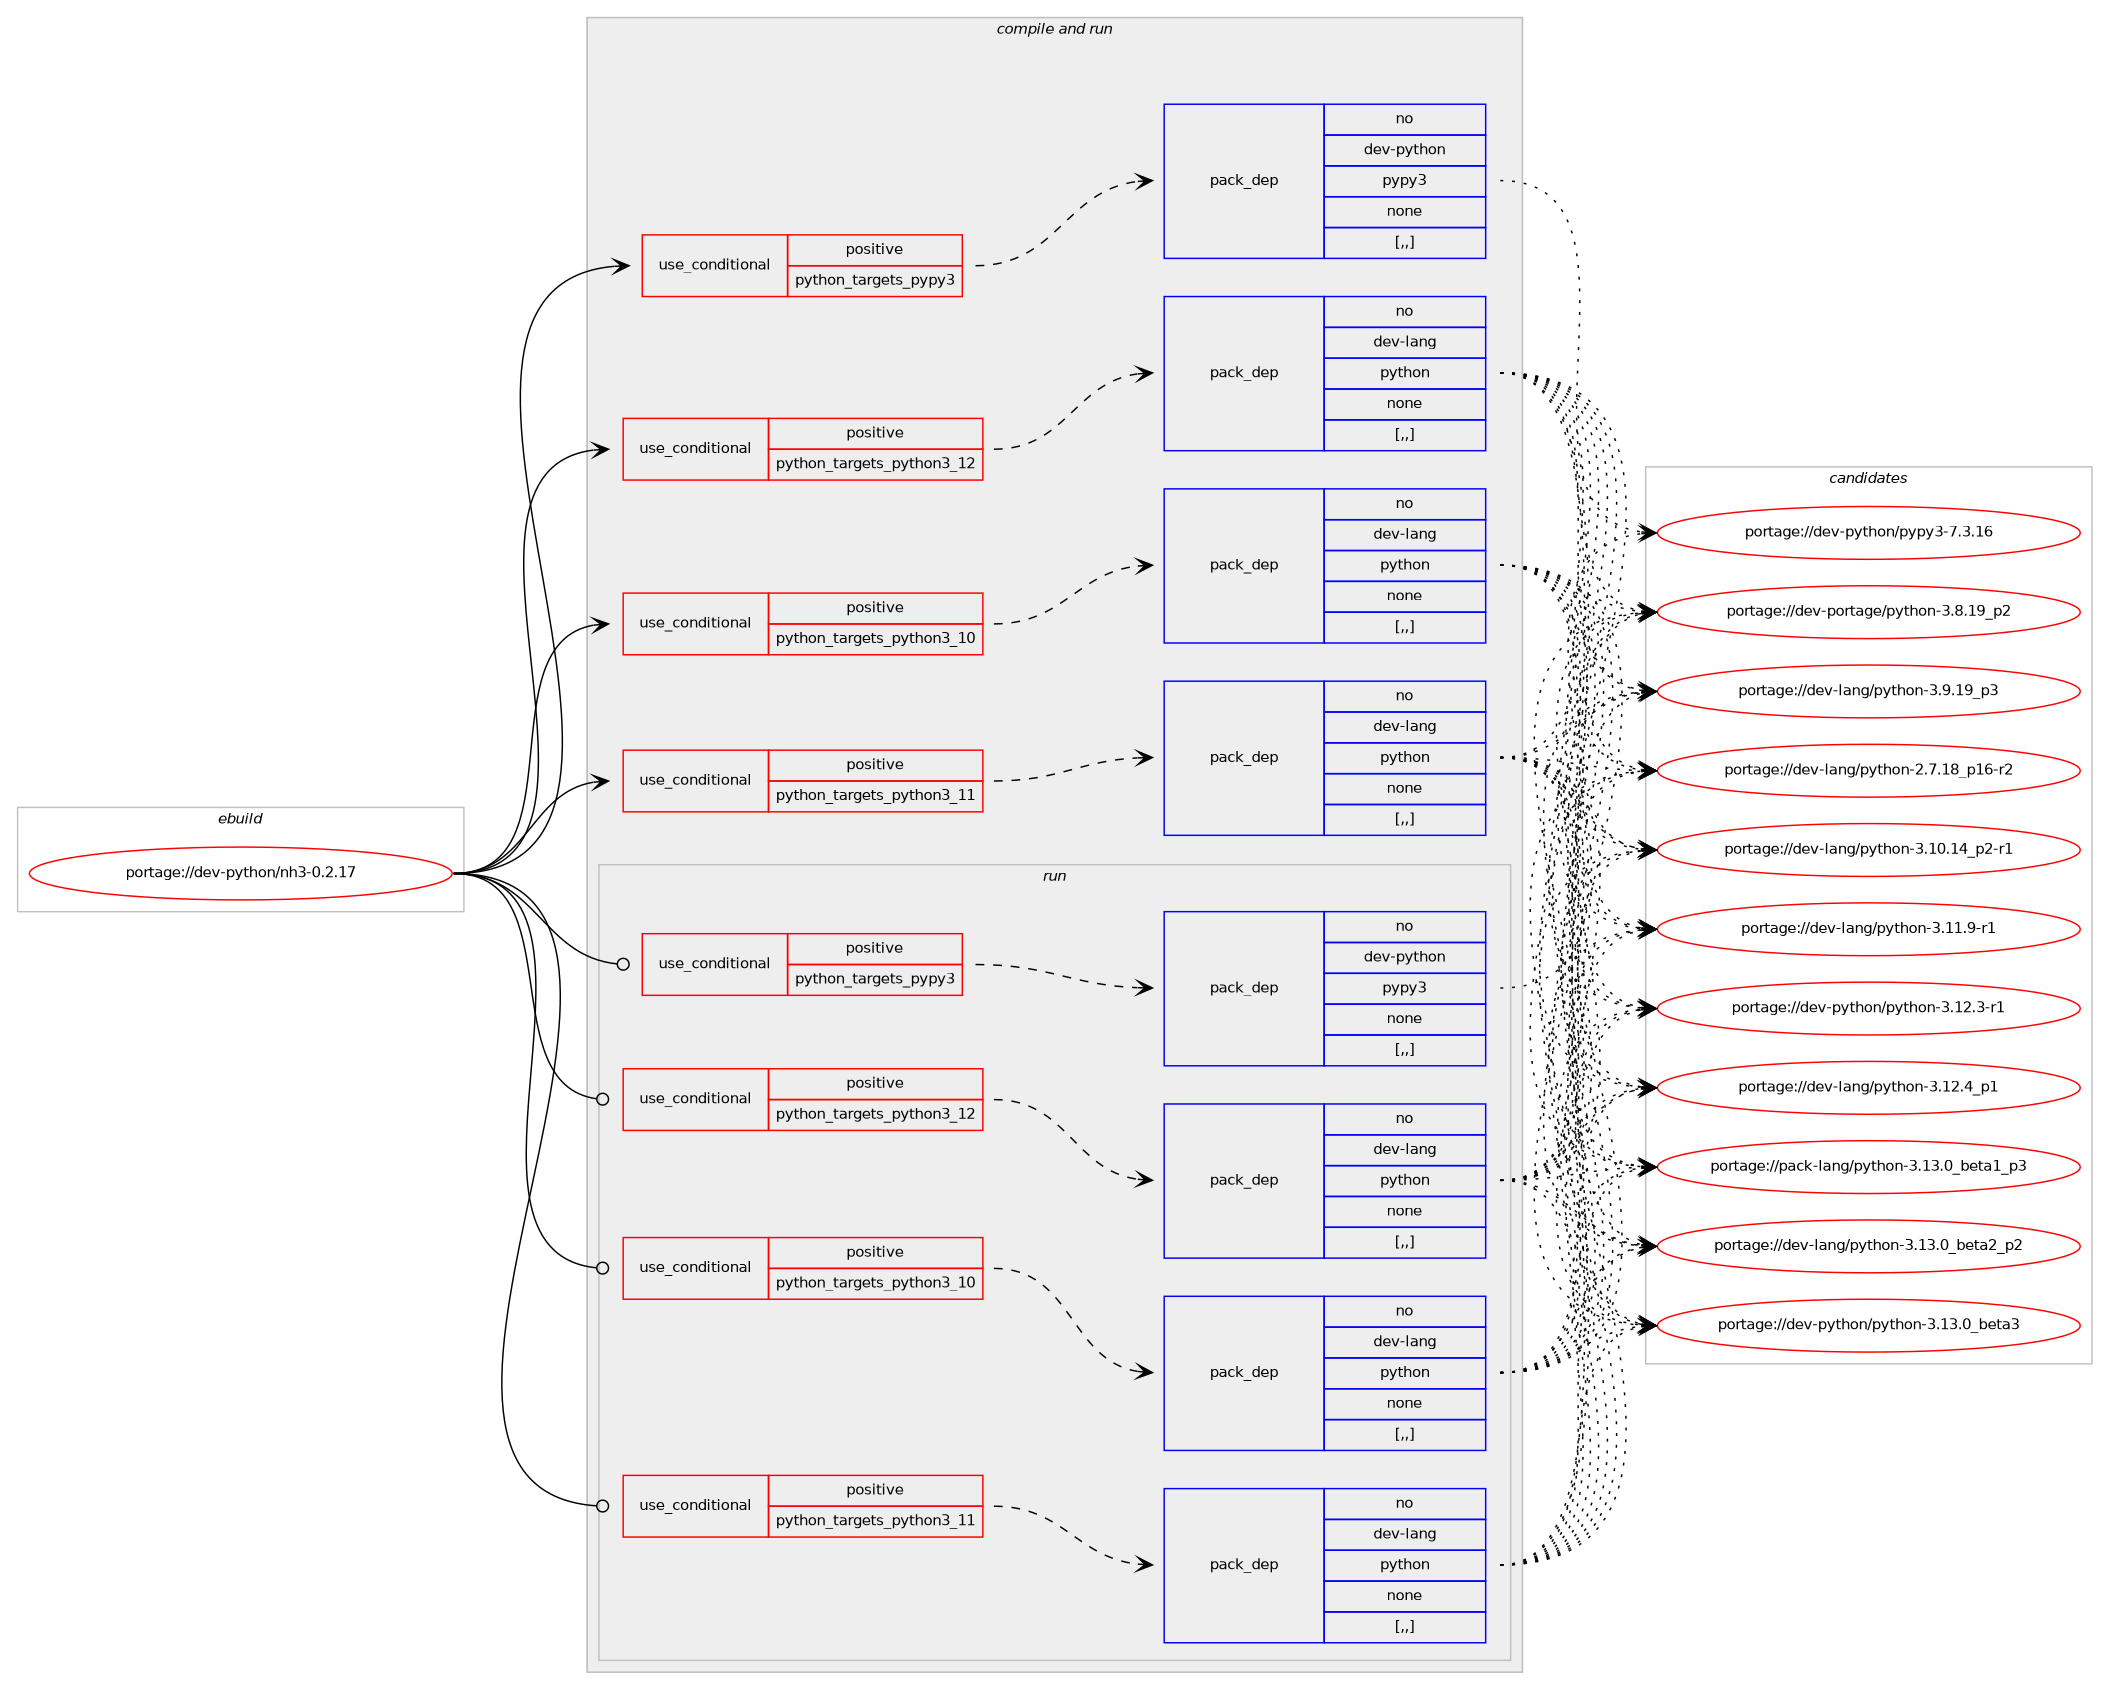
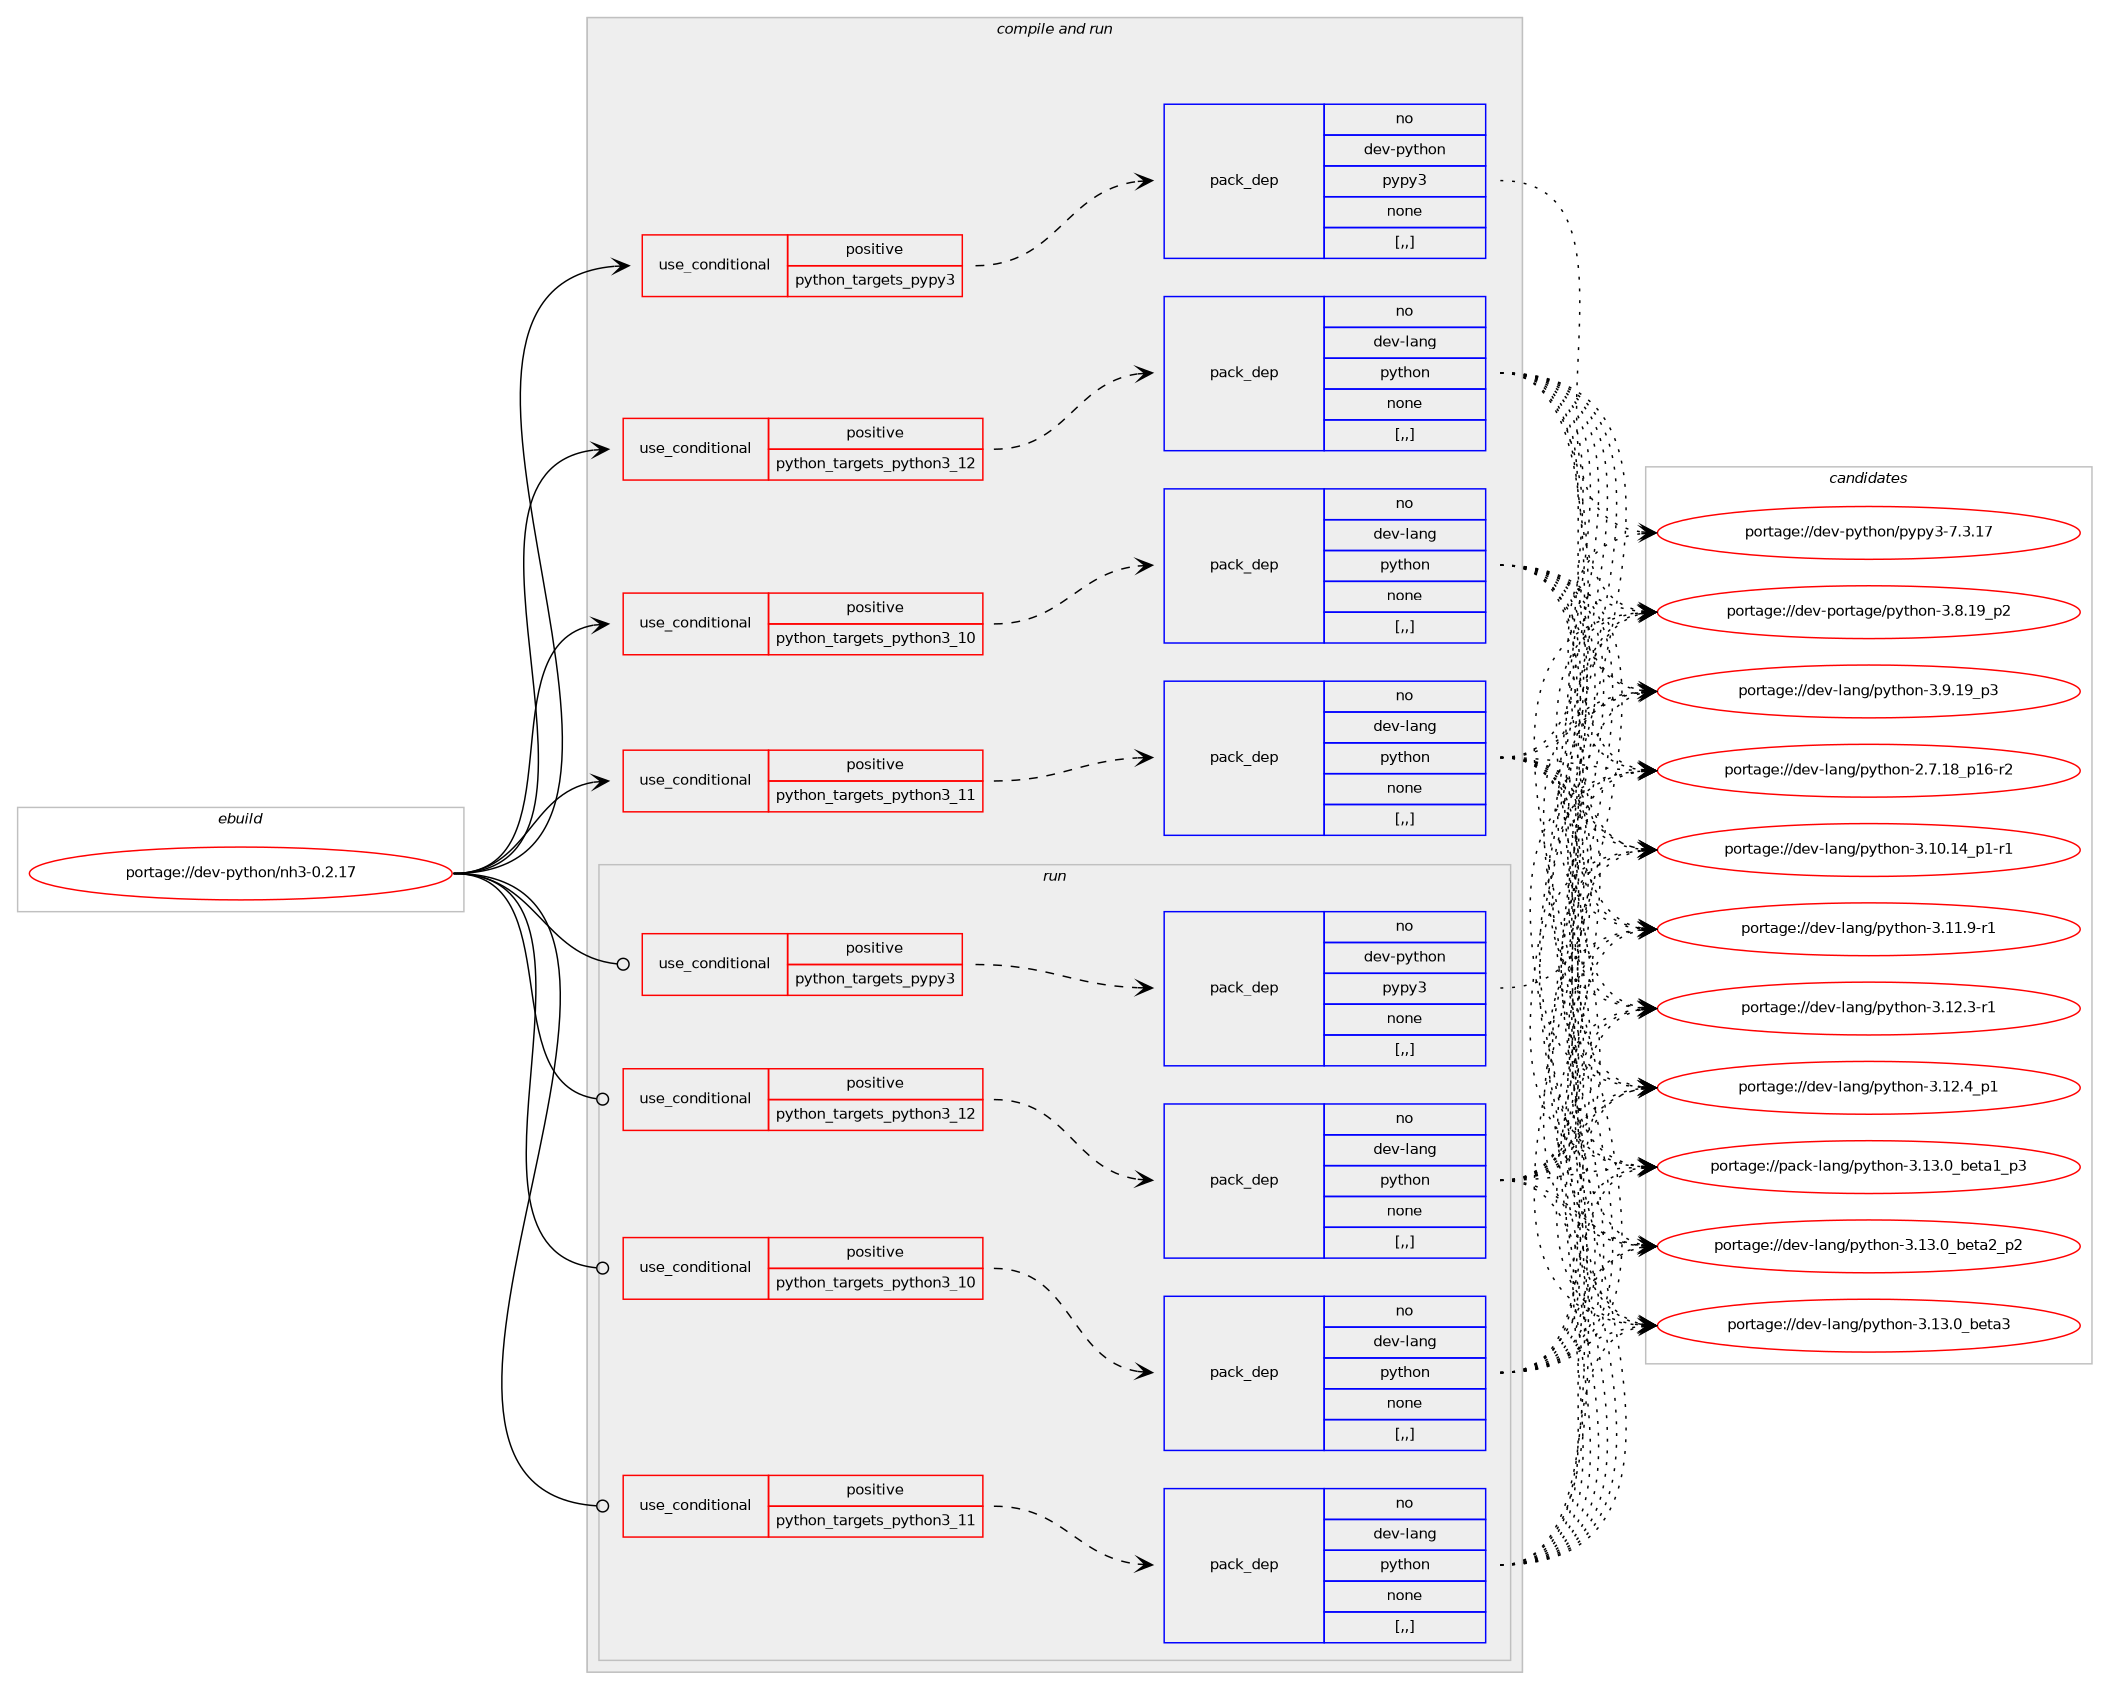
(1869, 533) -> (1869, 533)
(1869, 850) -> (1869, 850)
(1869, 1009) -> (1869, 1009)
(1869, 1326) -> (1869, 1326)
